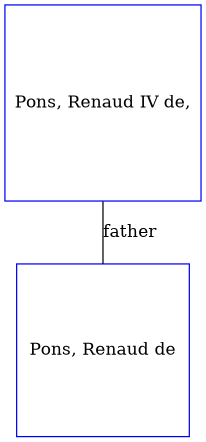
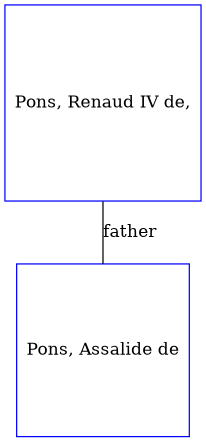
(103, 350) -> (103, 350)
